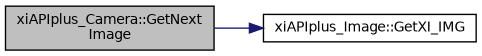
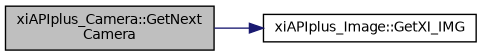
(110, 28) -> (110, 28)
